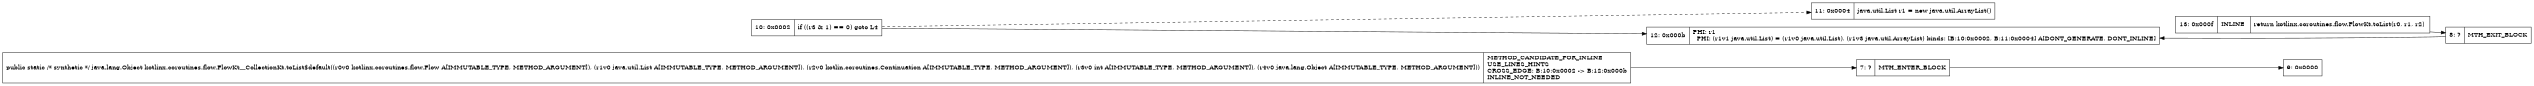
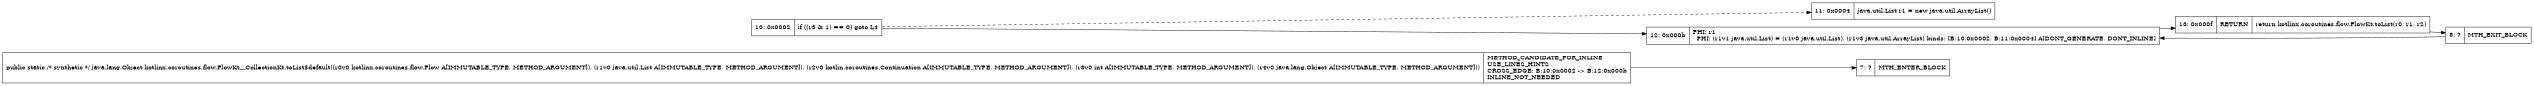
(2233, 24) -> (2234, 24)
none -> (2165, 28)
(2303, 68) -> none
